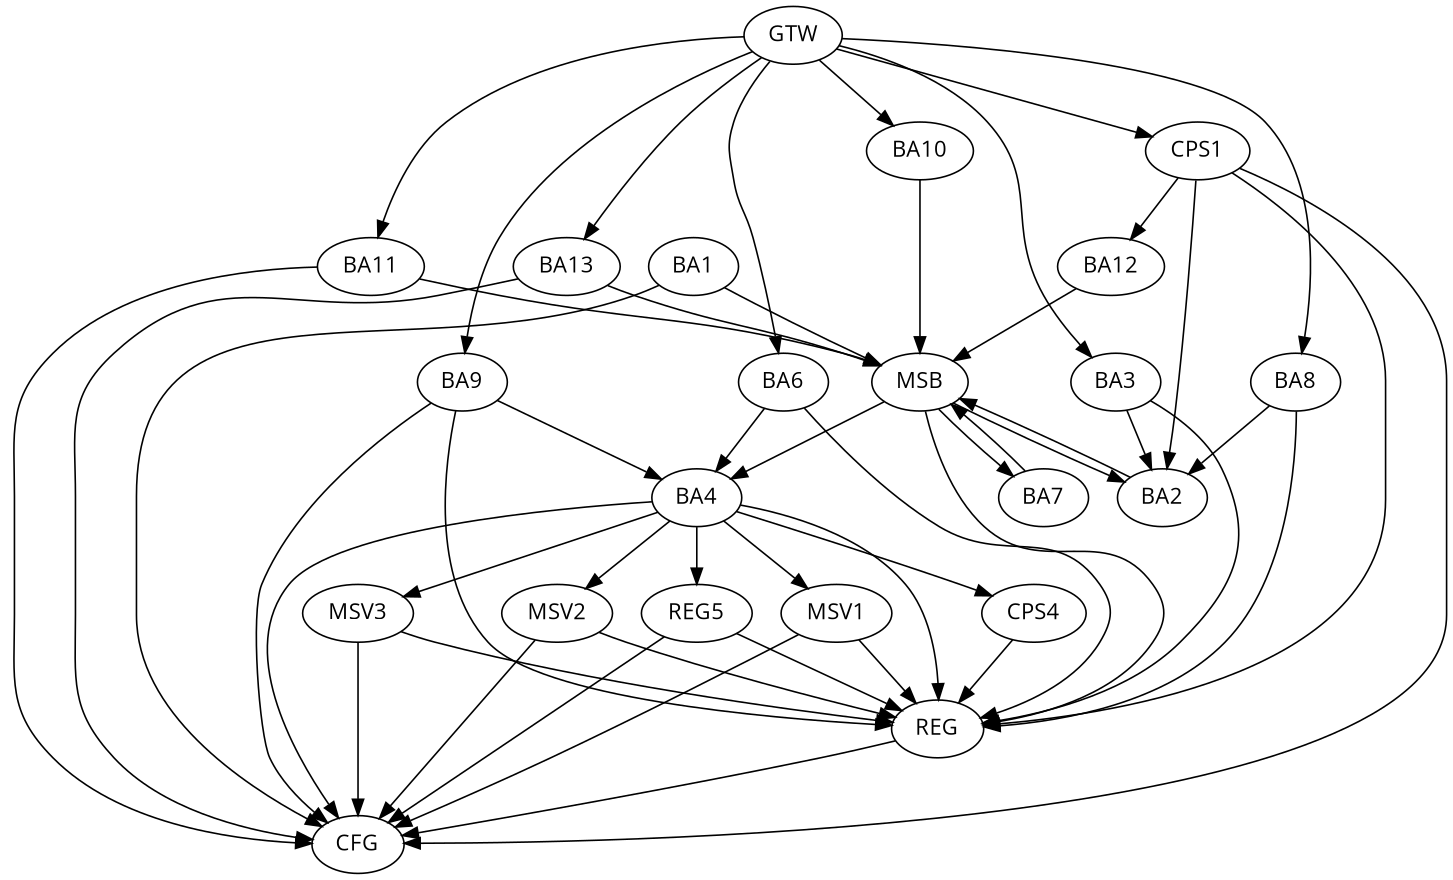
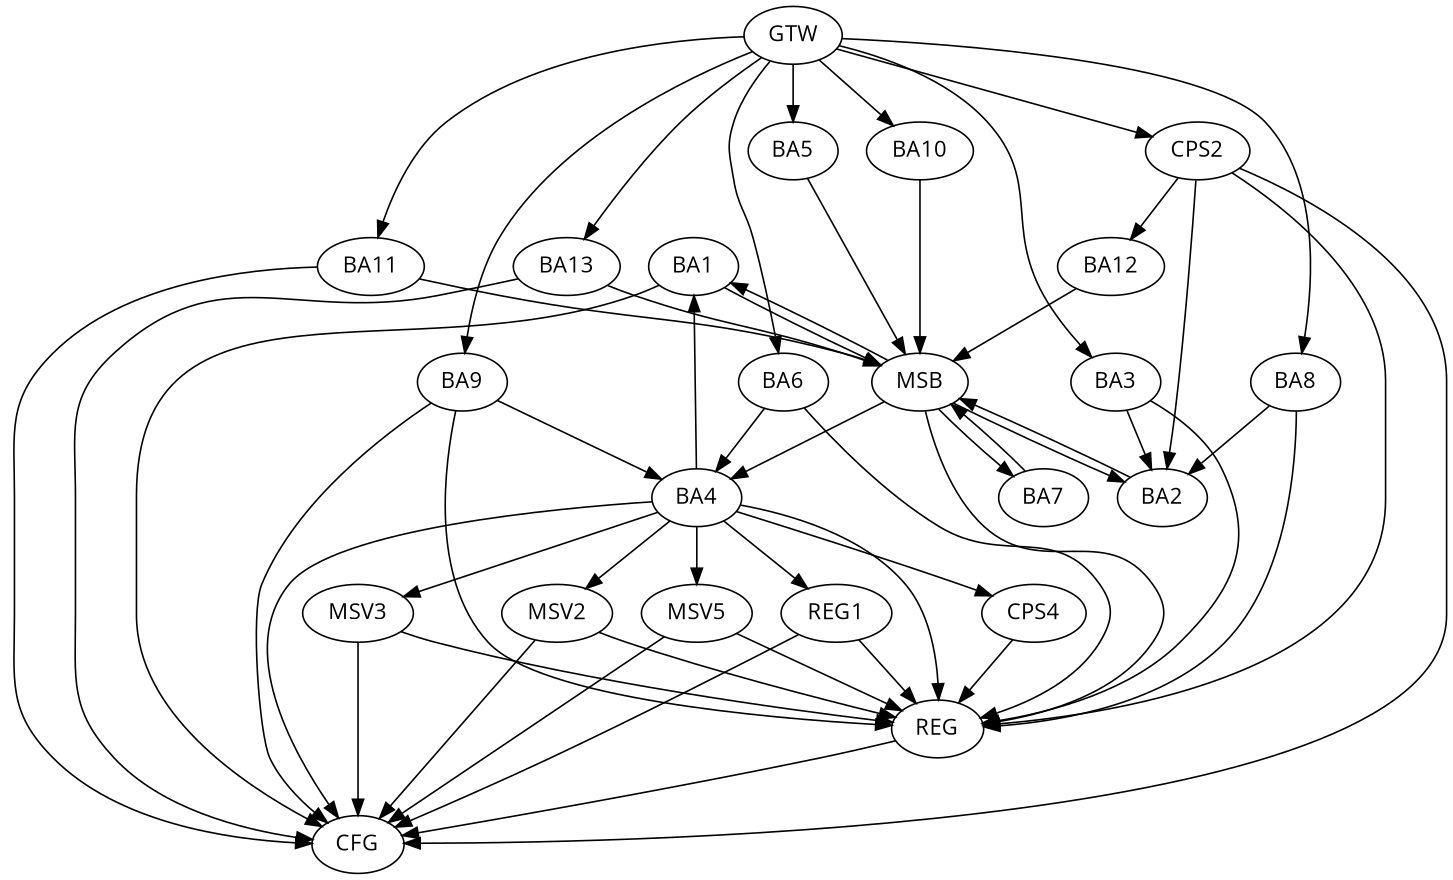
none -> (793, 151)
(1198, 151) -> (1198, 151)
none -> (817, 324)
none -> (695, 390)
(697, 613) -> (697, 613)
(836, 613) -> (836, 613)
